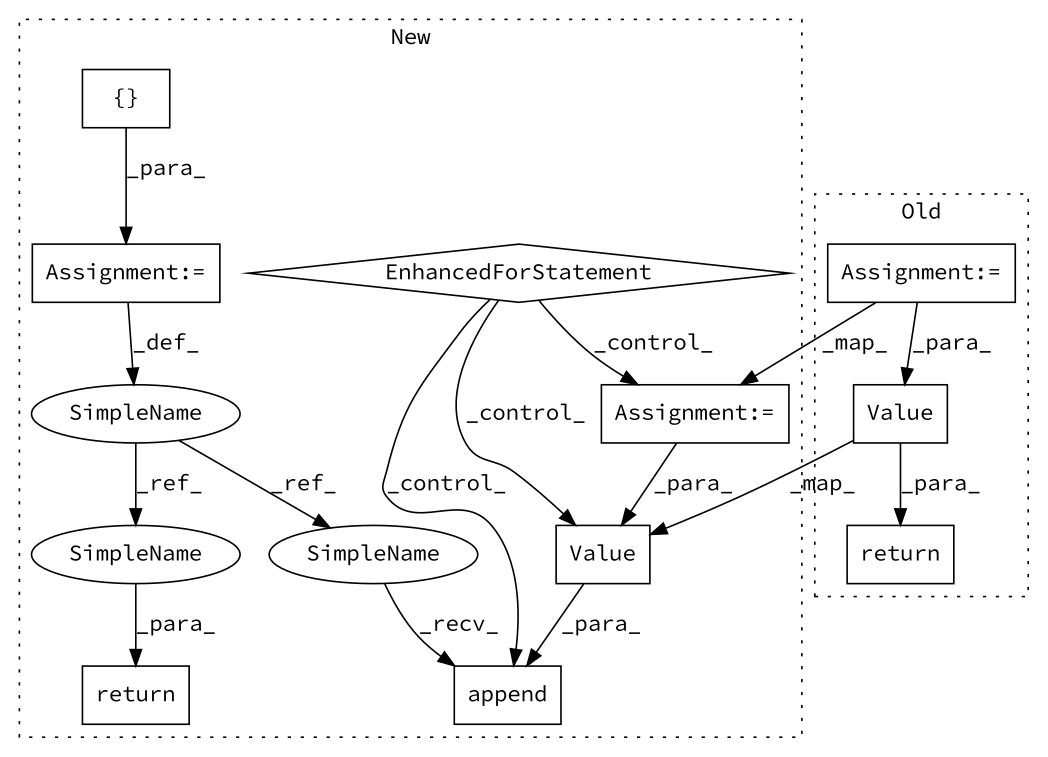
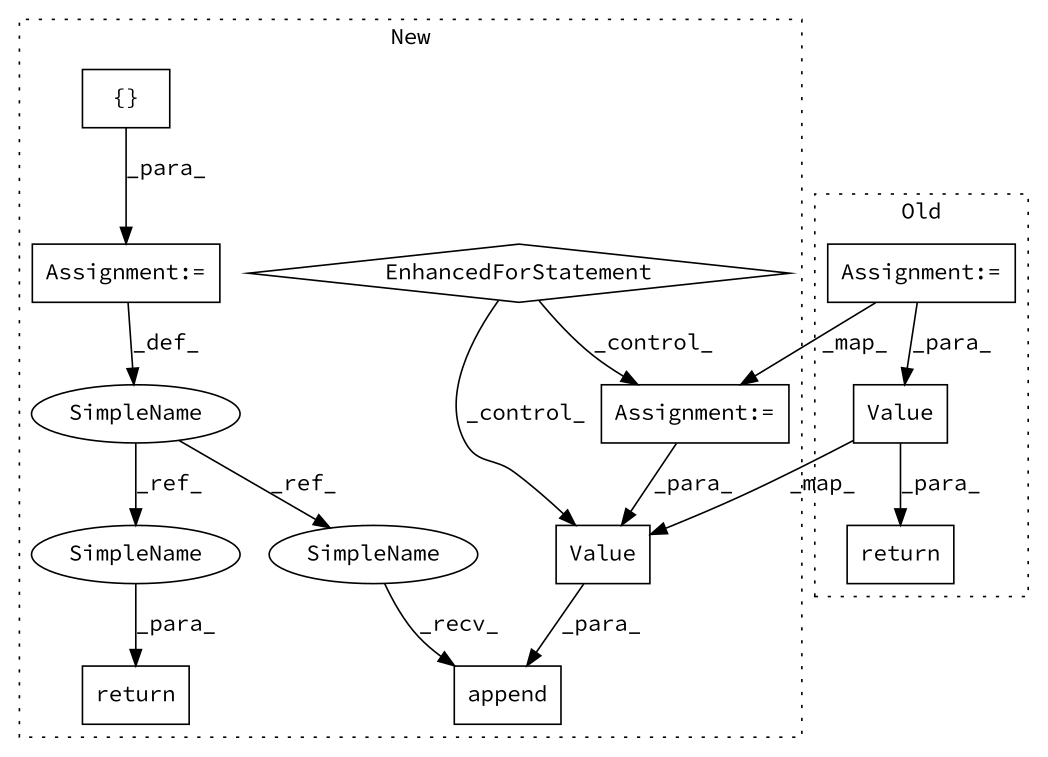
(392, 501) -> none
